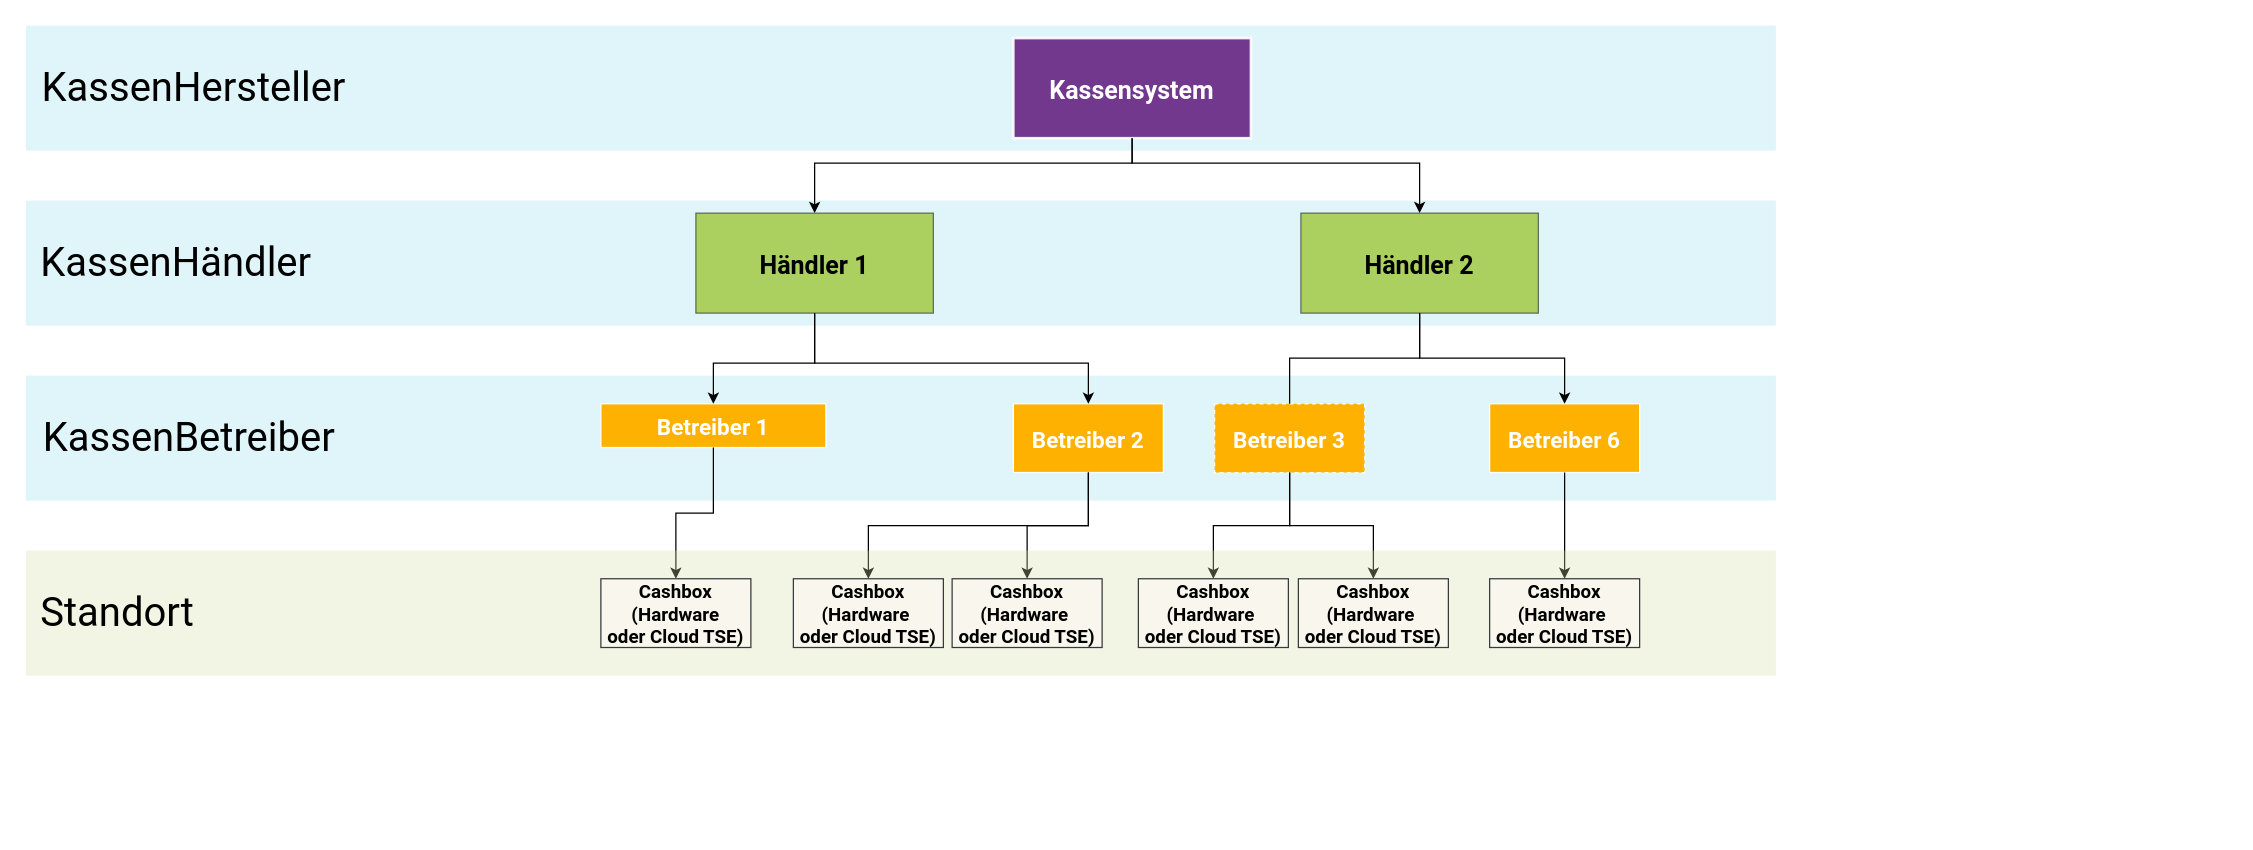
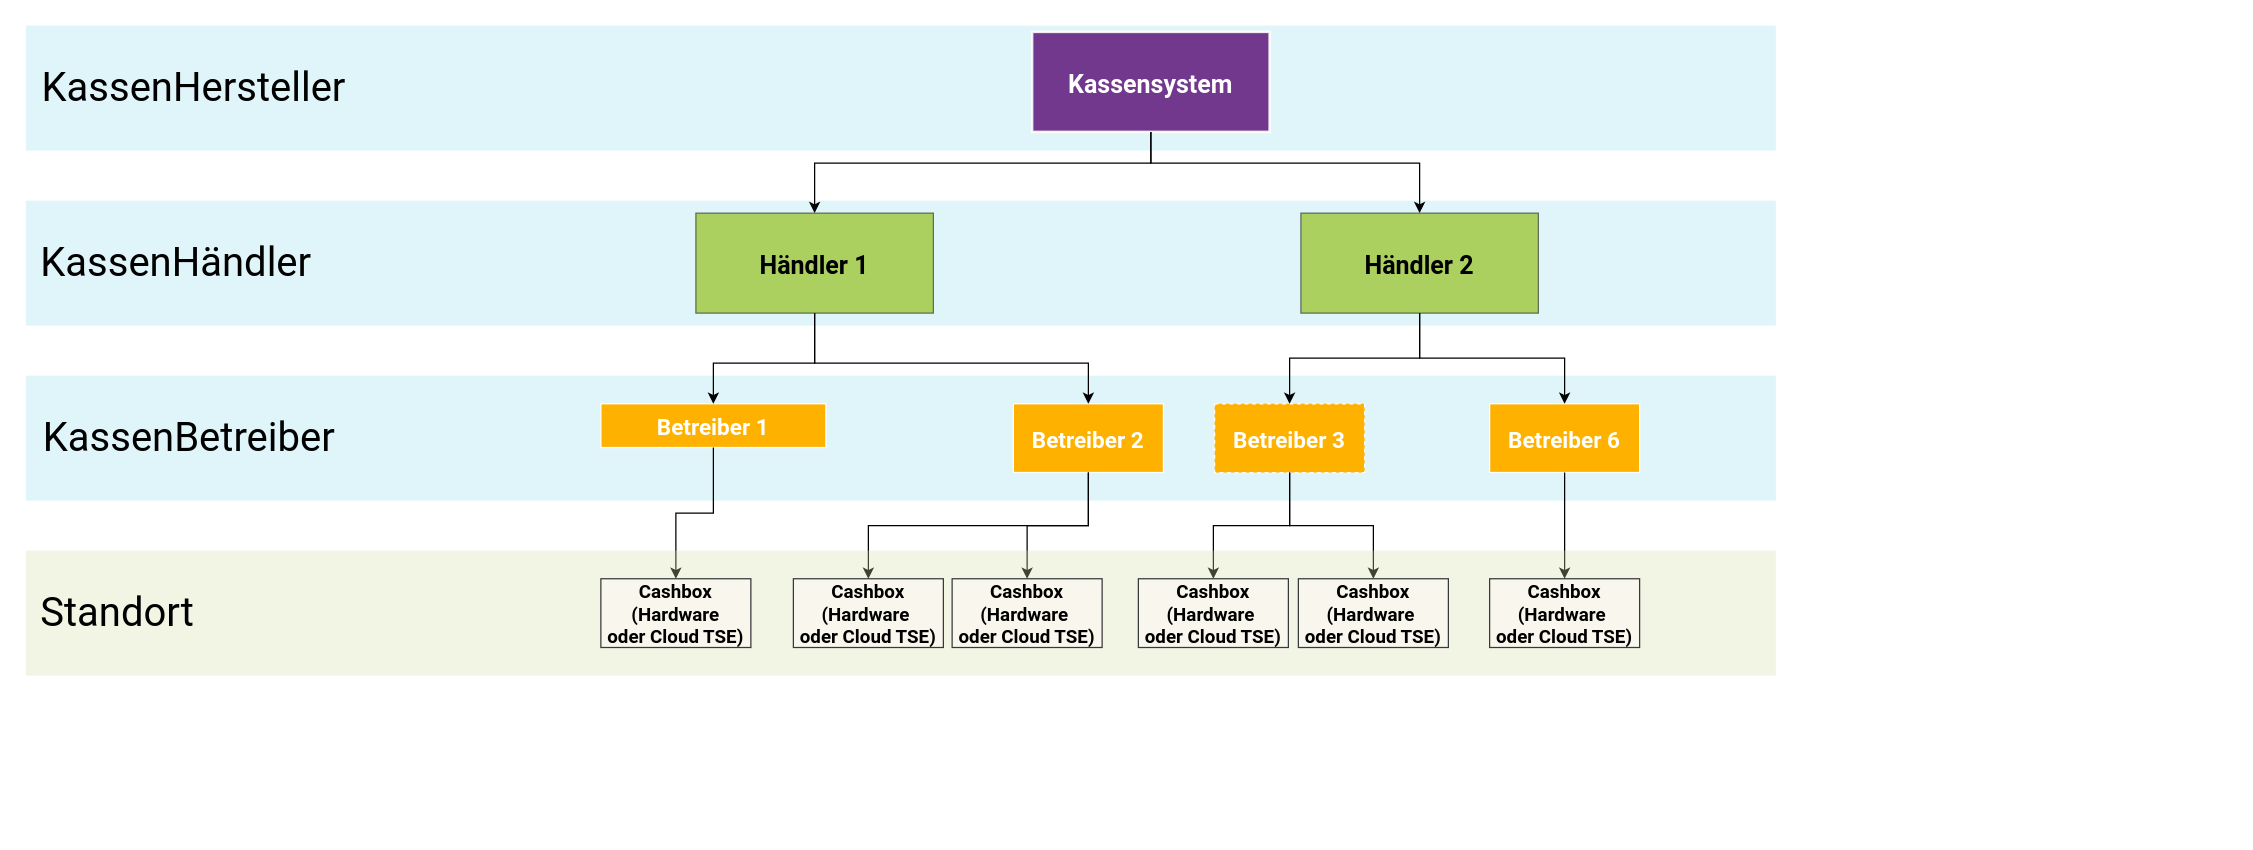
(1132, 88) -> (1151, 82)
(1289, 397) -> (1289, 394)
